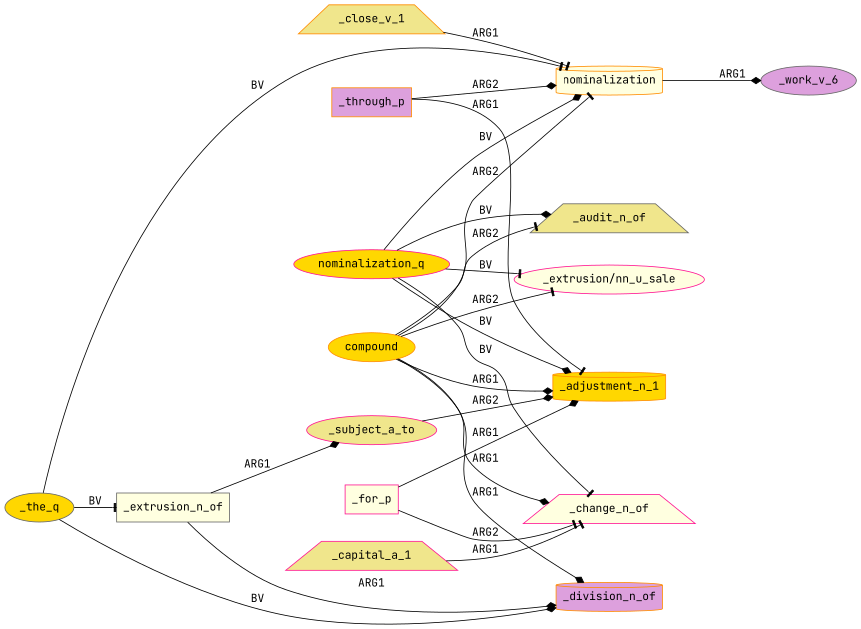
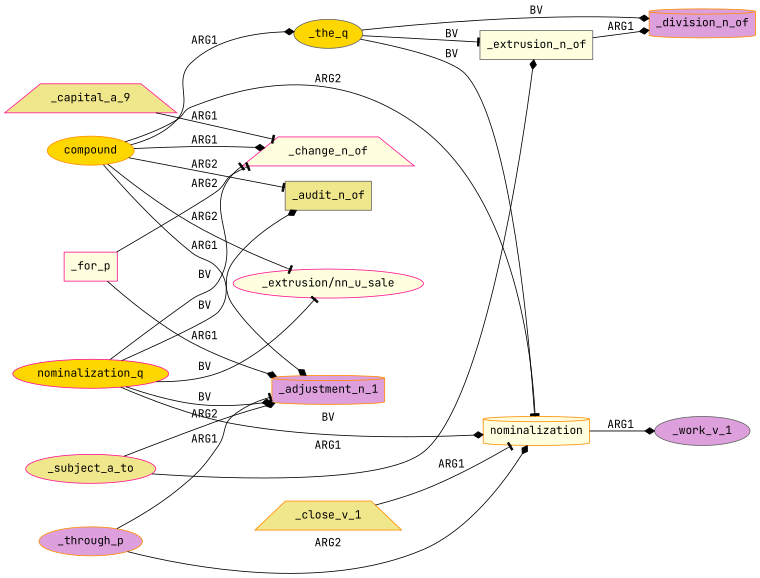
(809, 81) -> (702, 431)
(372, 102) -> (91, 541)
(609, 218) -> (328, 196)
(609, 387) -> (328, 390)
(270, 470) -> (457, 399)
(465, 480) -> (187, 68)
(372, 556) -> (91, 98)
